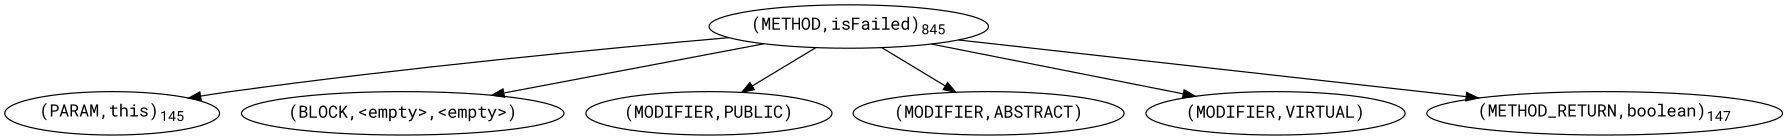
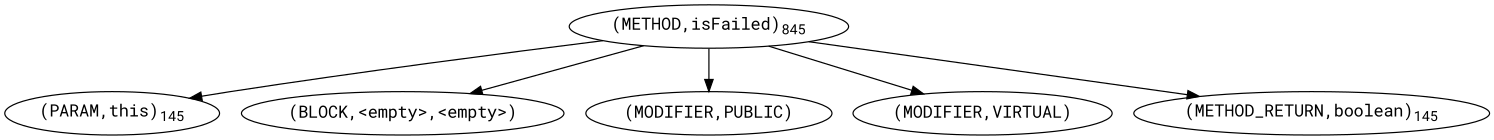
(1719, 112) -> (1426, 112)
(989, 113) -> none
